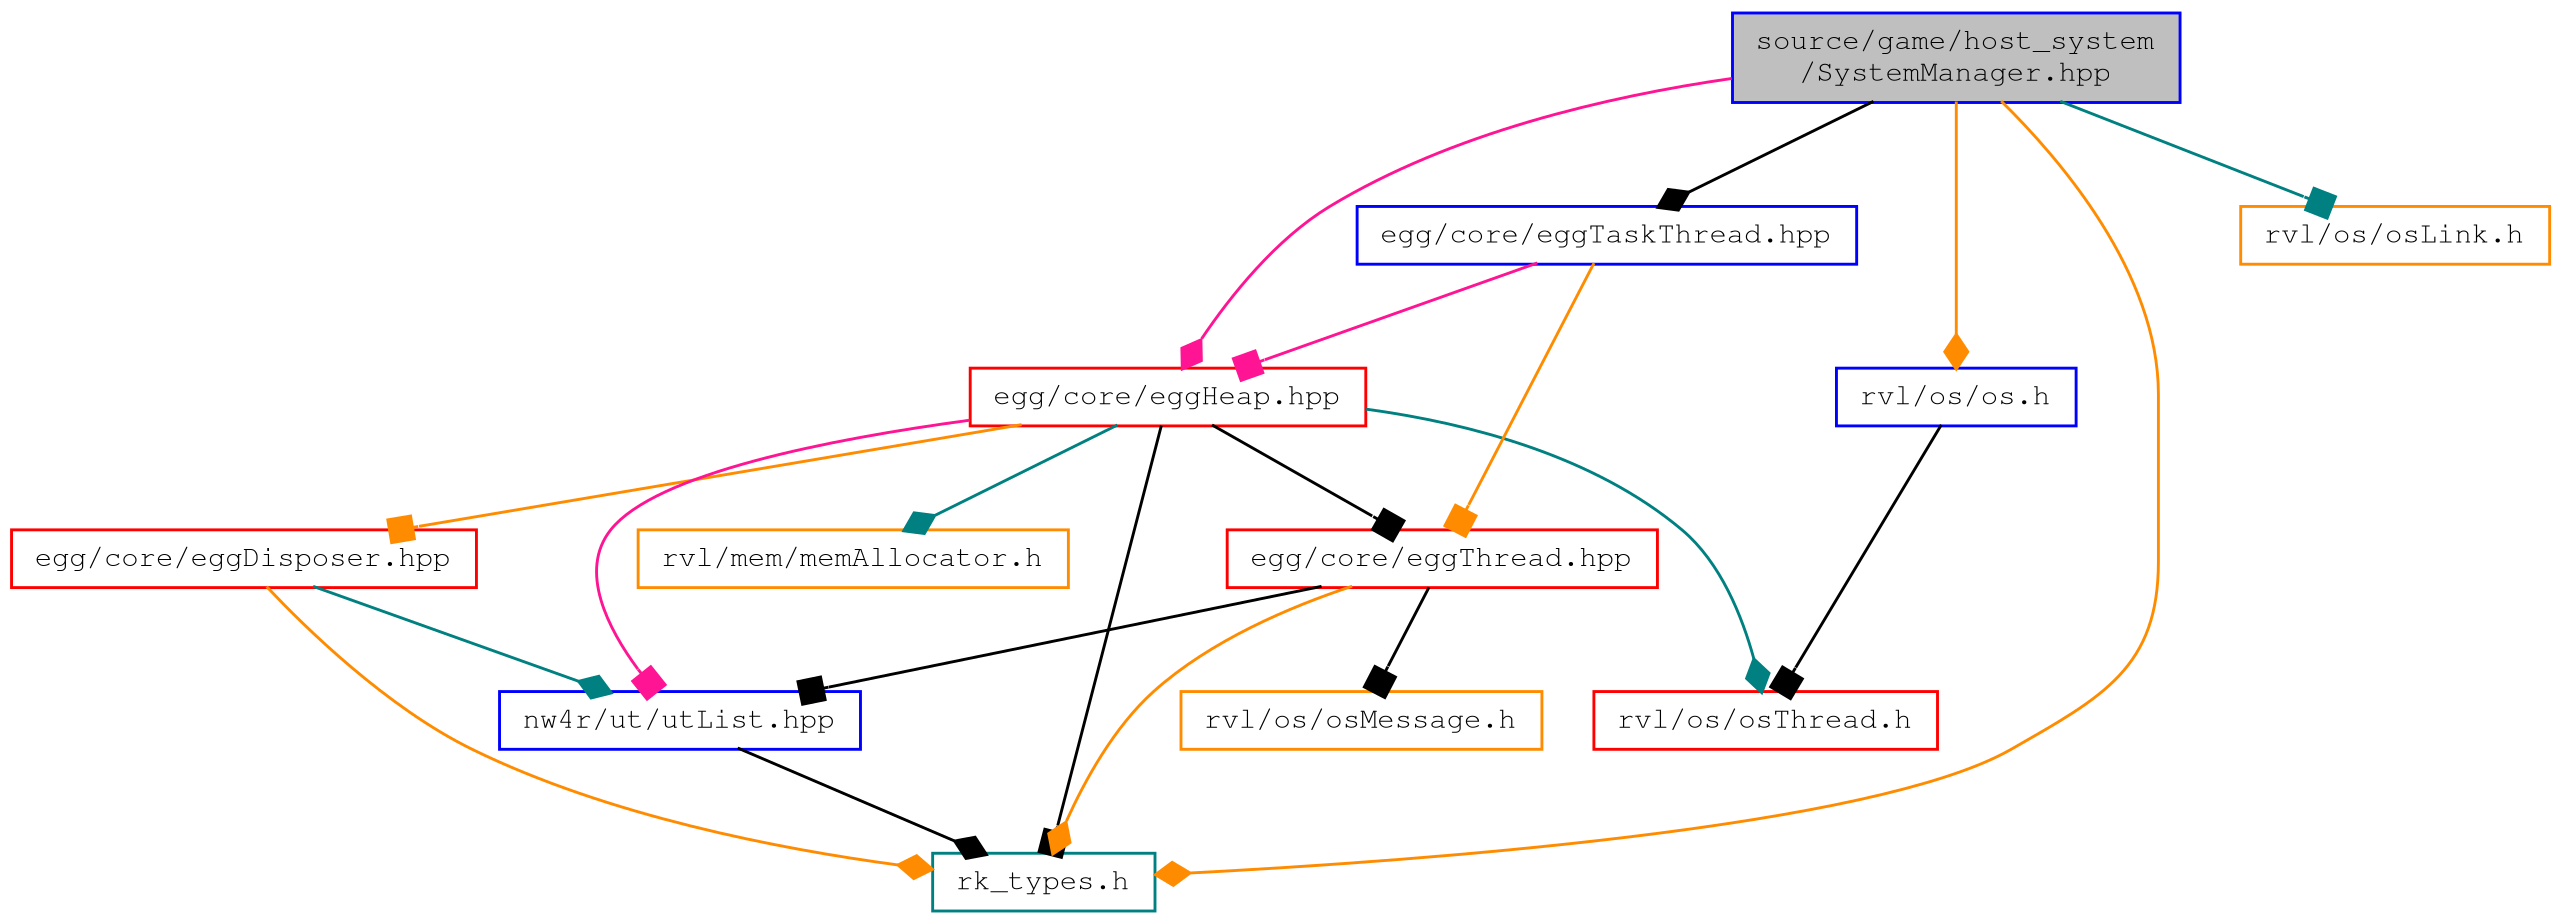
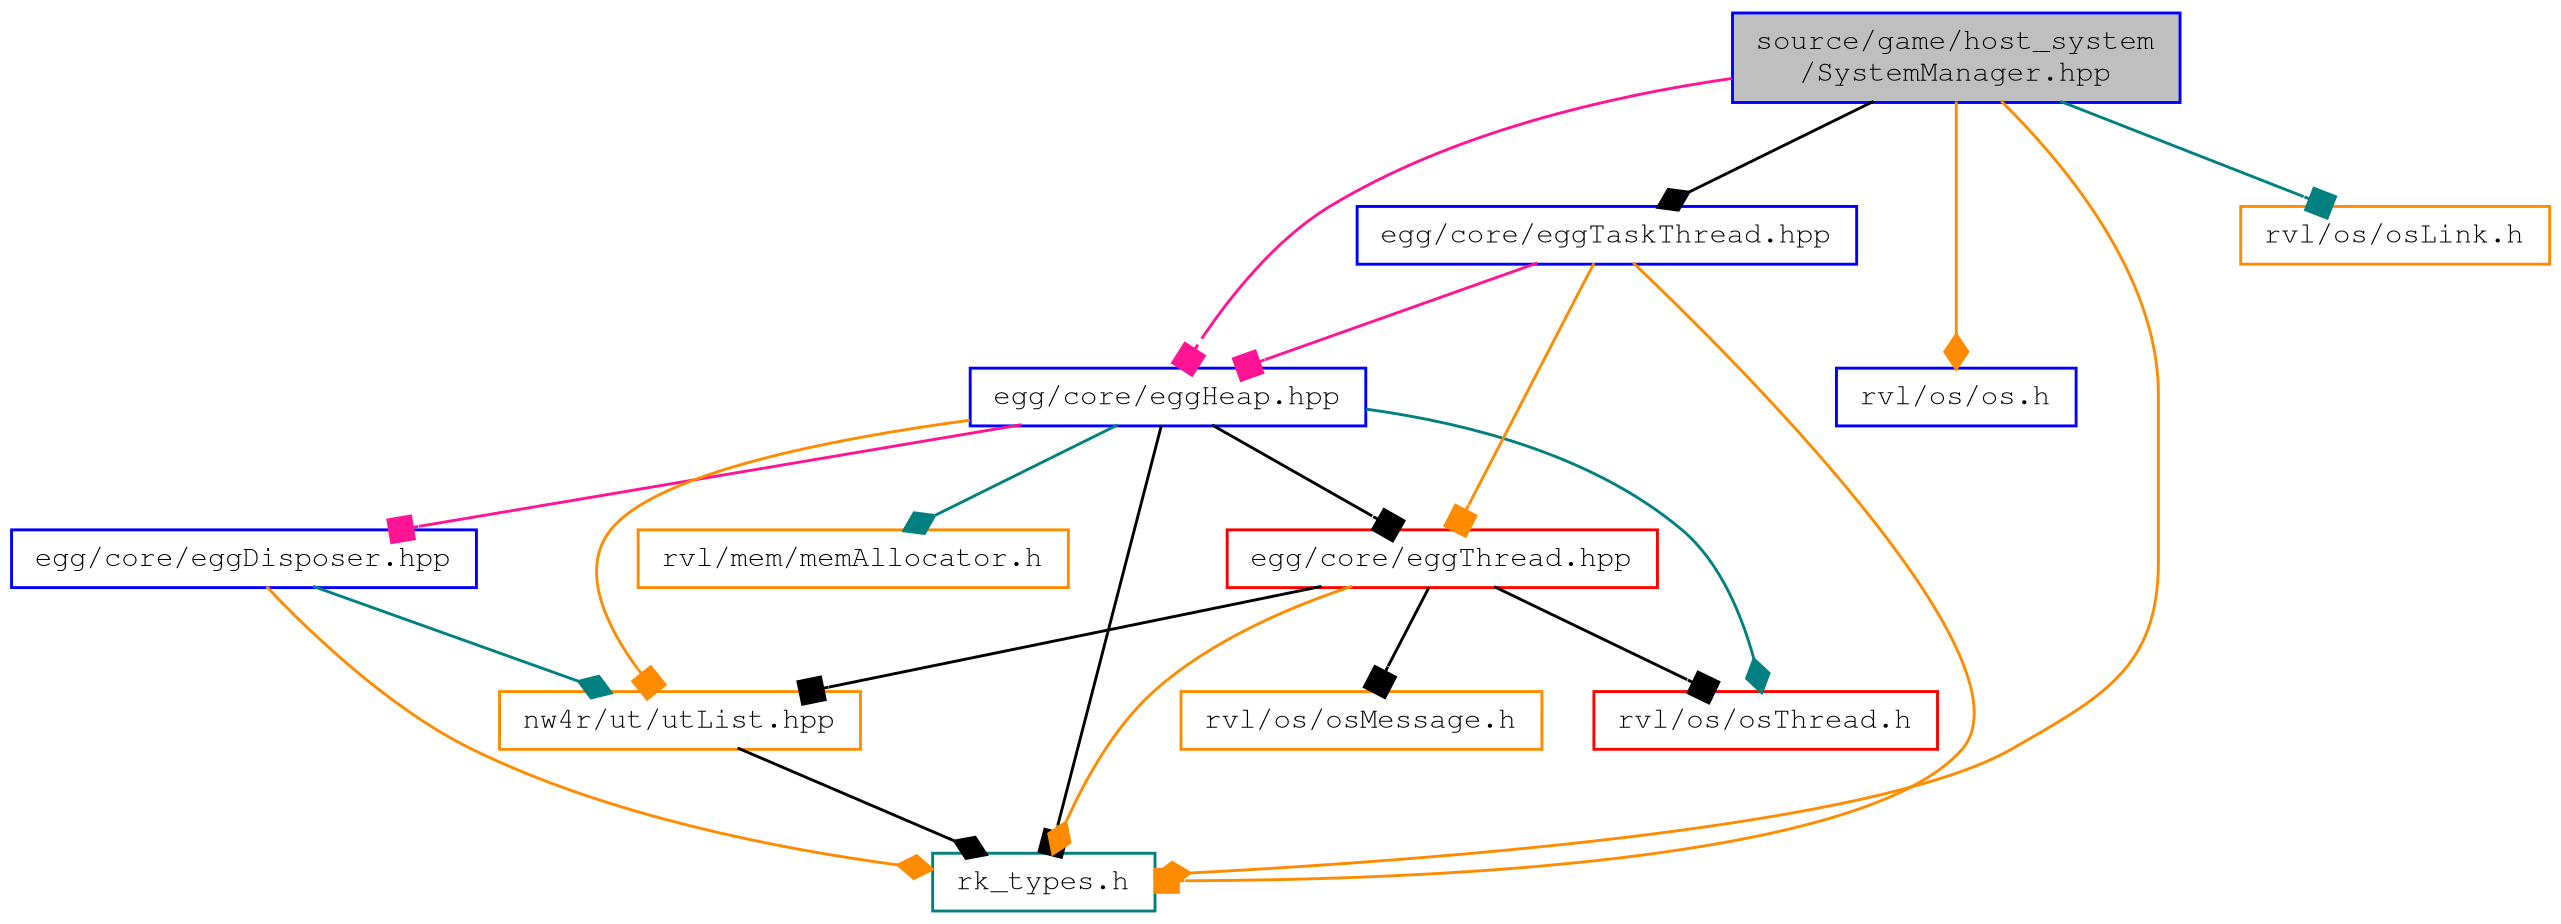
(1437, 154) -> (1437, 154)
(1168, 397) -> (1168, 397)
(630, 491) -> (630, 491)
(637, 508) -> (637, 508)
(1869, 546) -> (1591, 633)
(244, 559) -> (244, 559)
(680, 720) -> (680, 720)
none -> (1965, 739)
